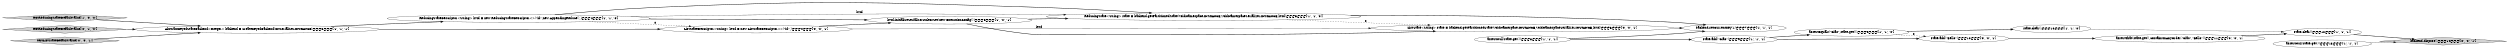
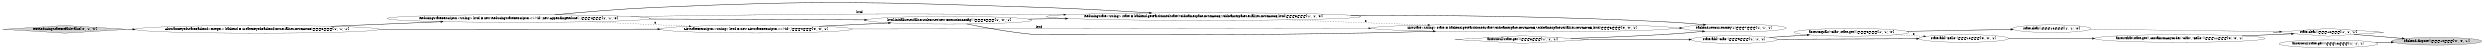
(65, 18) -> none
(2322, 32) -> (2328, 32)
(1522, 40) -> (1522, 40)
(65, 41) -> none
(2443, 41) -> (2437, 41)
(2382, 43) -> (2384, 42)
